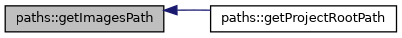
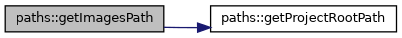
(194, 10) -> (181, 28)
